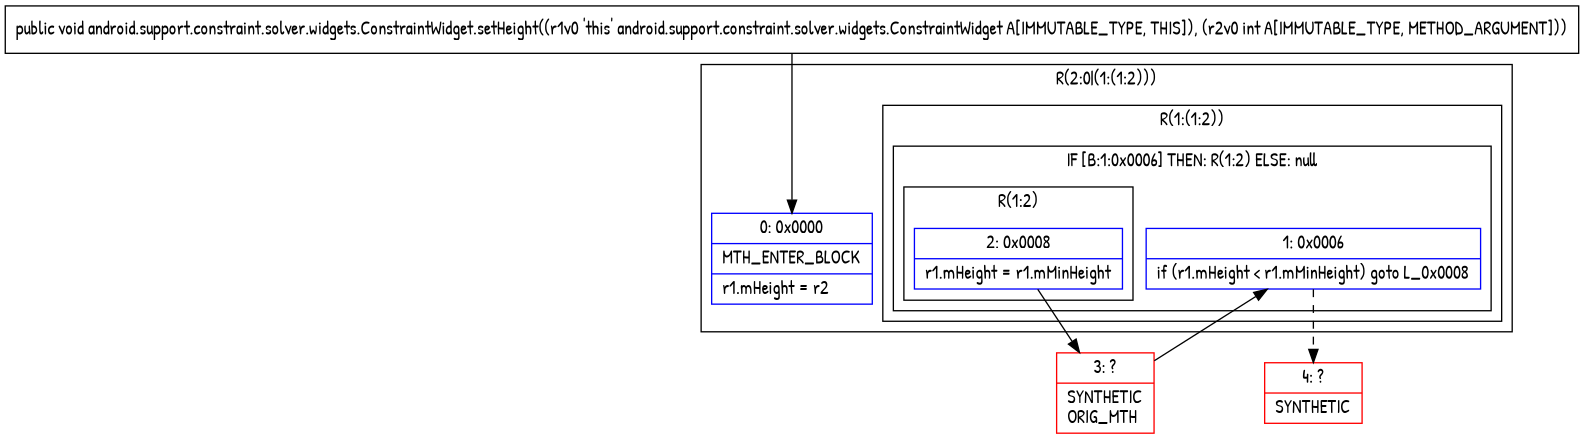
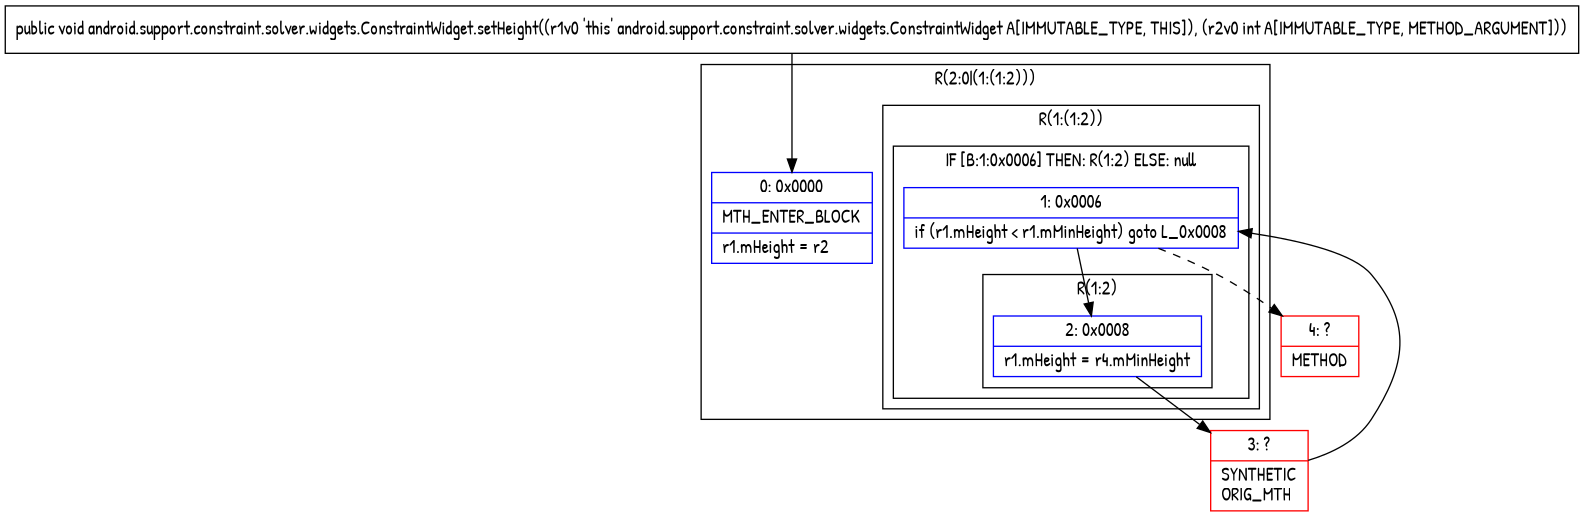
(1018, 273) -> (1097, 361)
none -> (1084, 282)
(1313, 408) -> (1320, 361)
